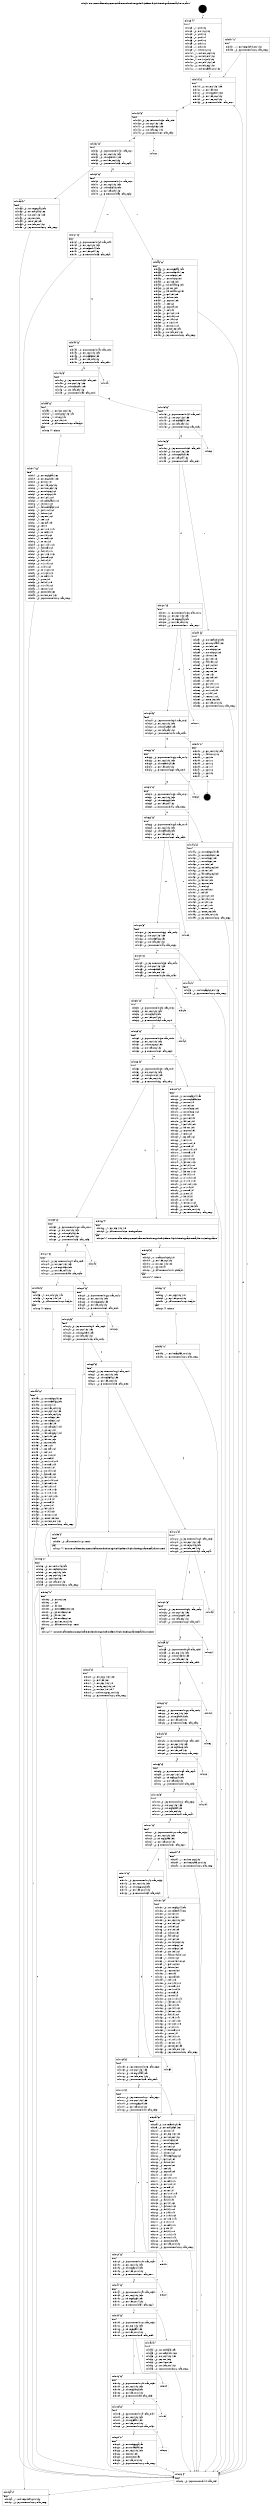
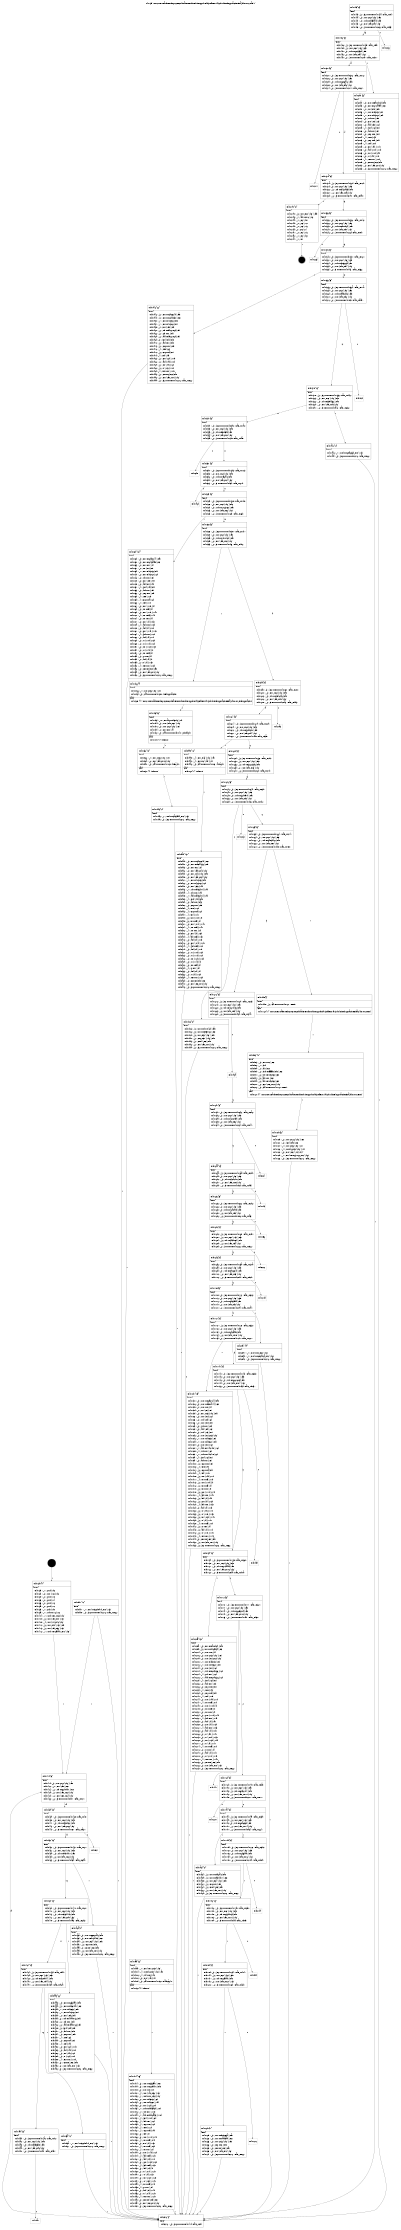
(76, 383) -> none
(109, 1318) -> (242, 819)
(186, 1577) -> (232, 1090)
(112, 2488) -> (101, 2206)
